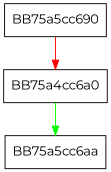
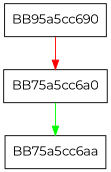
(55, 20) -> (55, 20)
(55, 86) -> (55, 86)
